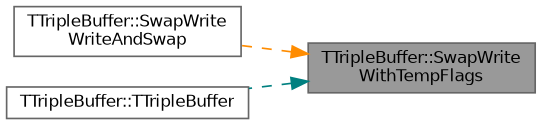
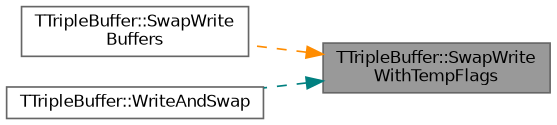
(128, 31) -> (135, 31)
(128, 103) -> (135, 103)
